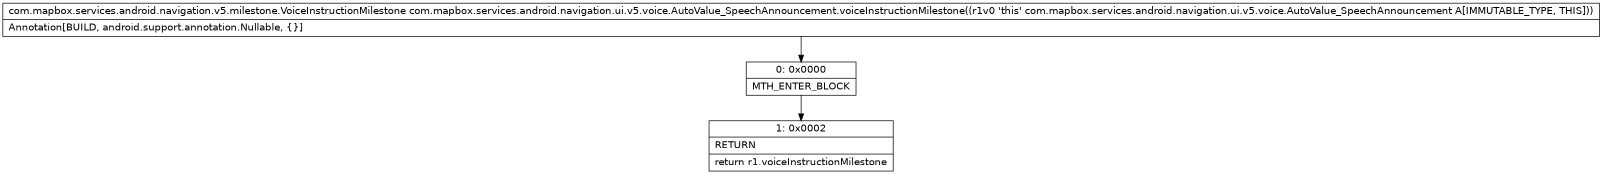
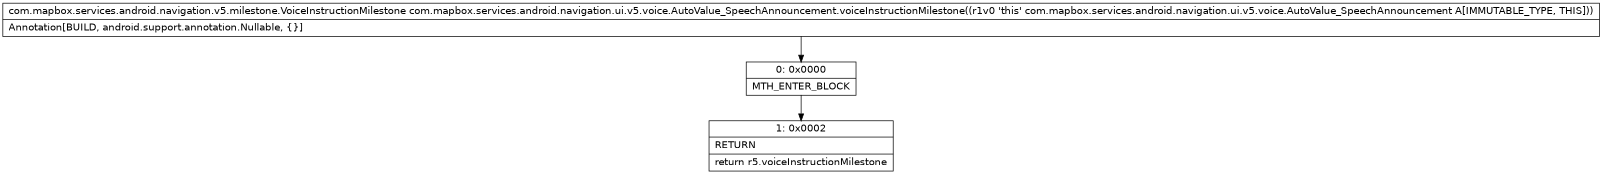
(801, 162) -> (801, 162)
